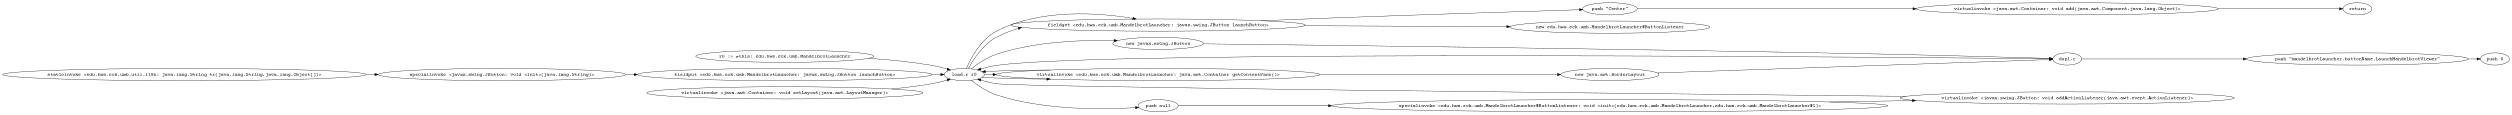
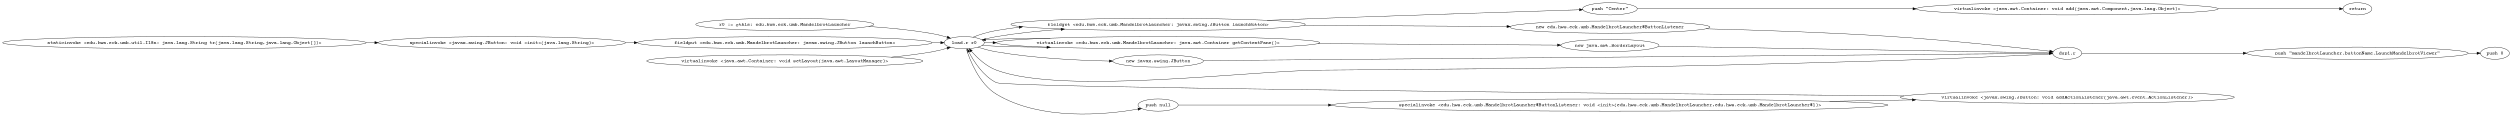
none -> (1878, 36)
